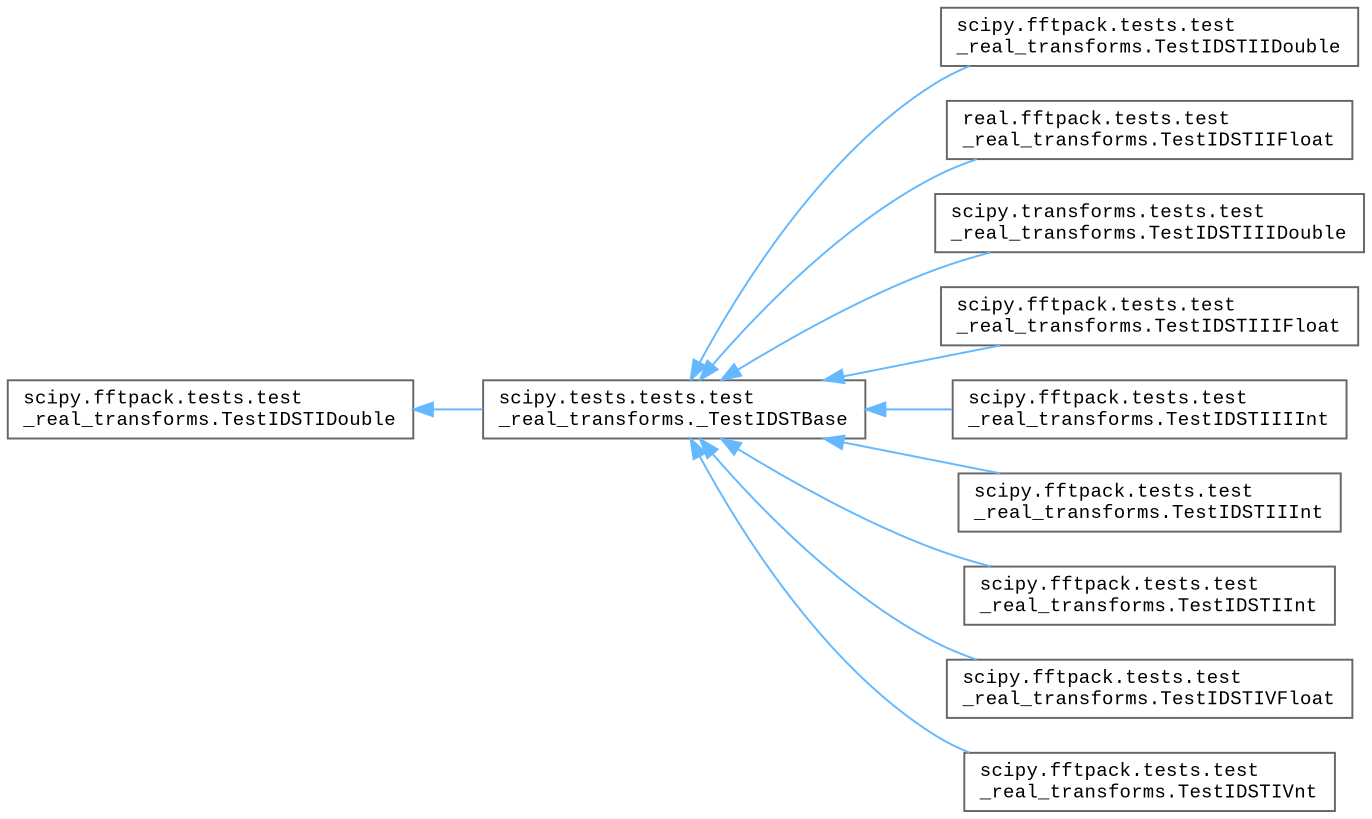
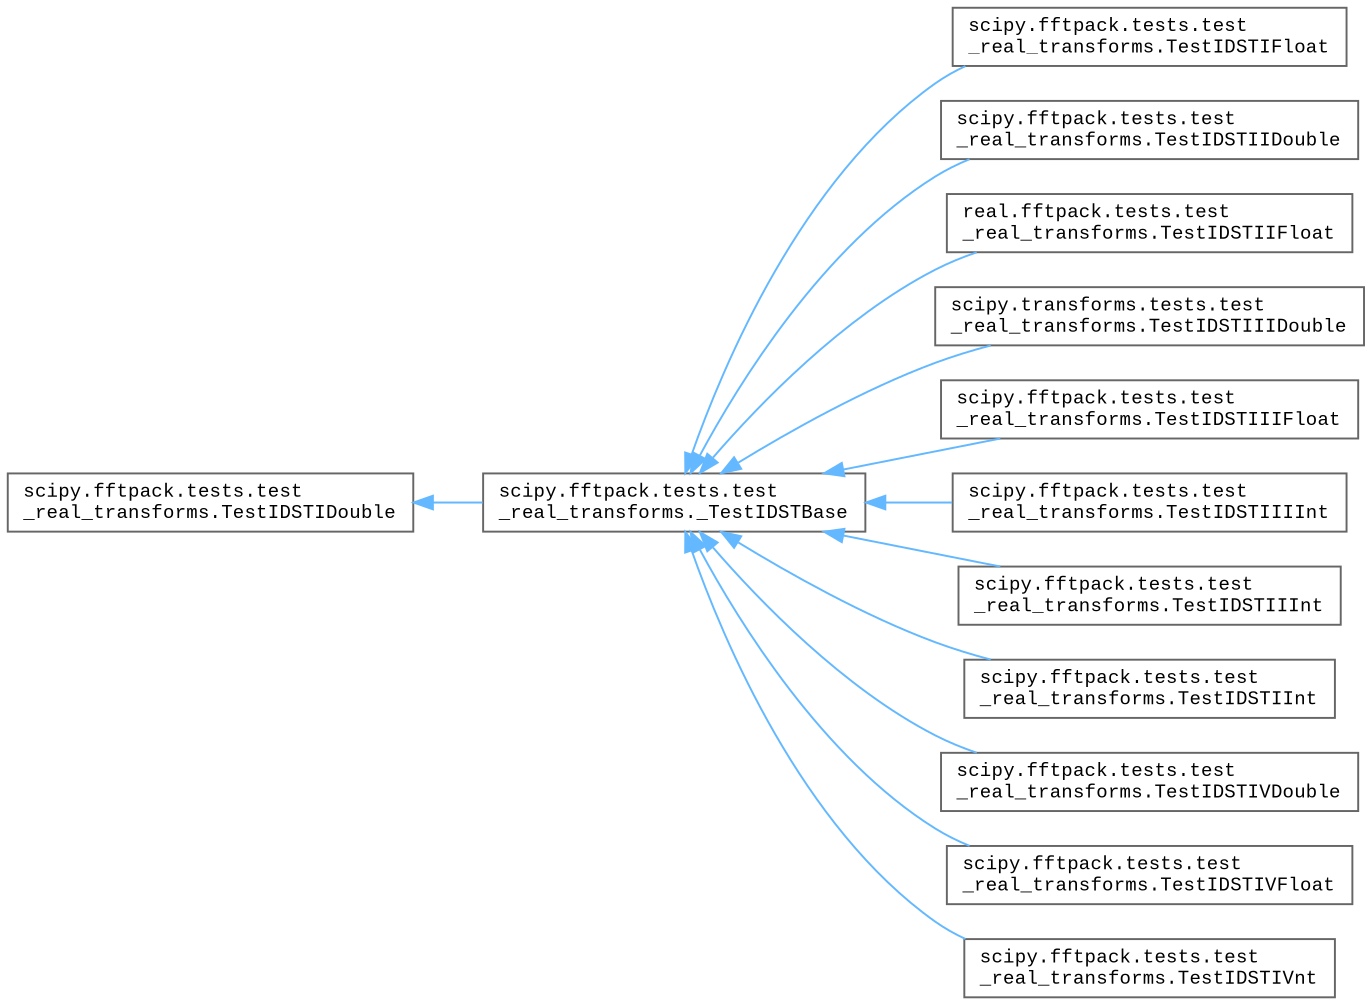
none -> (1150, 37)
(674, 409) -> (674, 503)
none -> (1150, 782)
